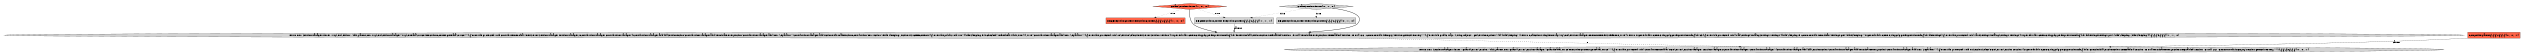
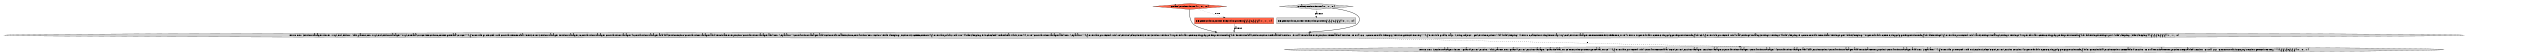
(1279, 13) -> none
(1319, 14) -> (1319, 14)
(1146, 21) -> none
(1234, 21) -> (1234, 21)
(2494, 35) -> none
